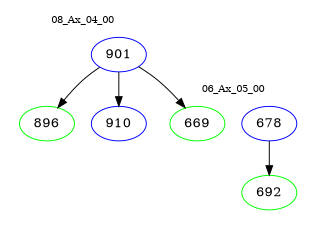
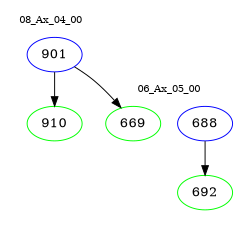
(47, 124) -> none
(119, 124) -> (55, 124)
(269, 124) -> (205, 124)
